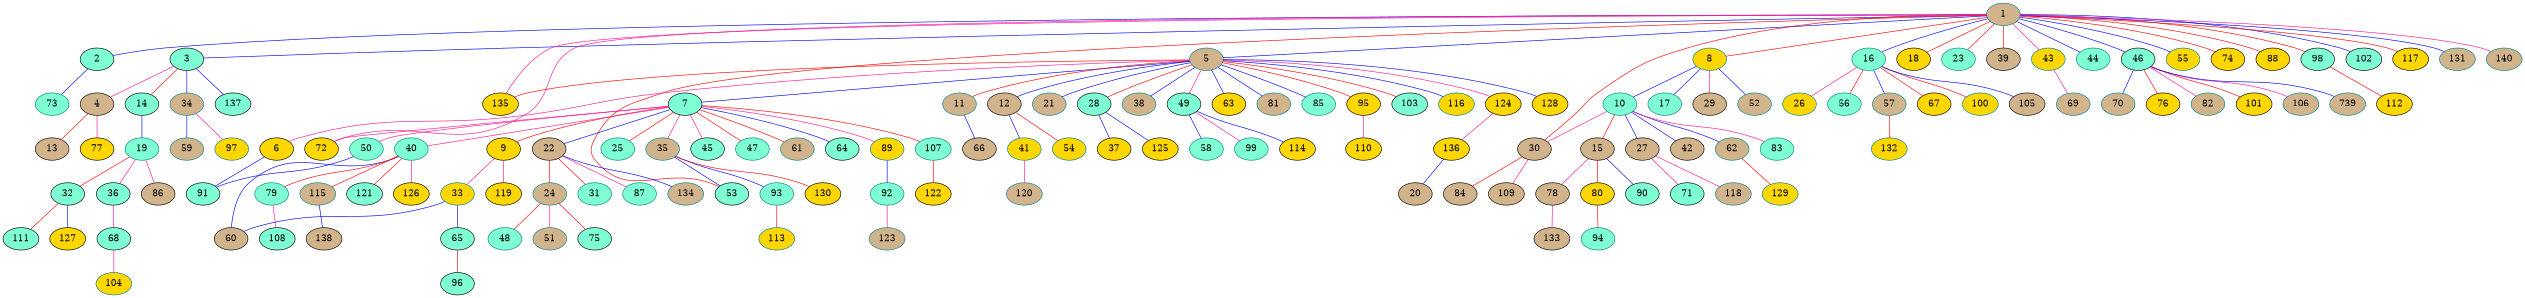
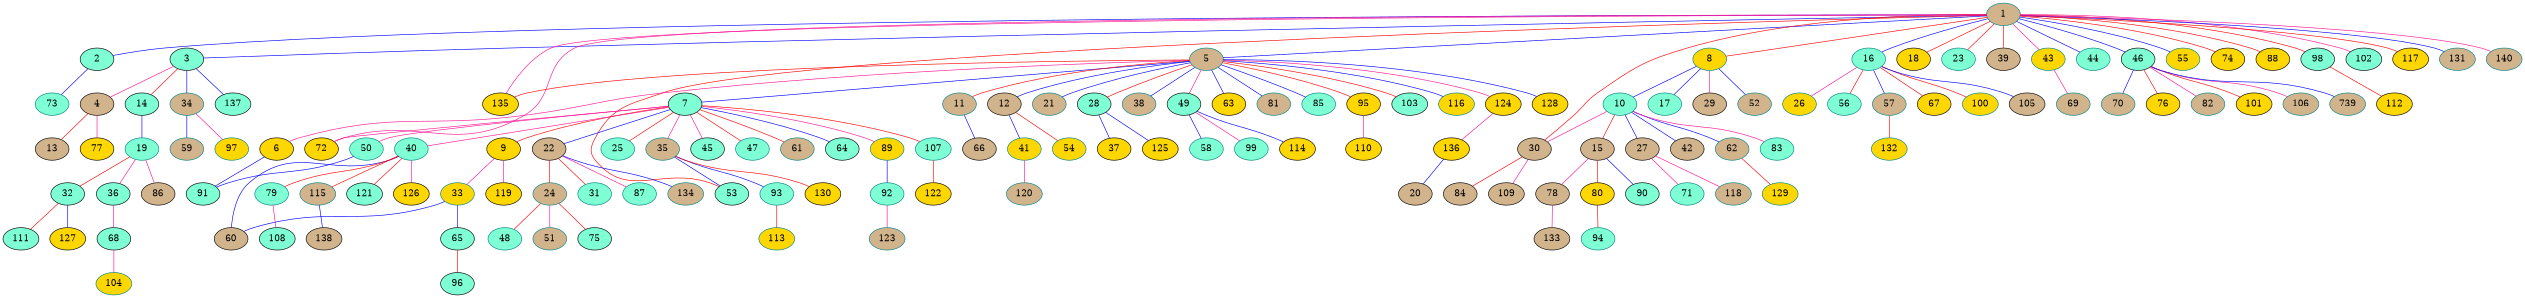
(2187, 22) -> (2187, 22)
(1687, 194) -> (1687, 194)
